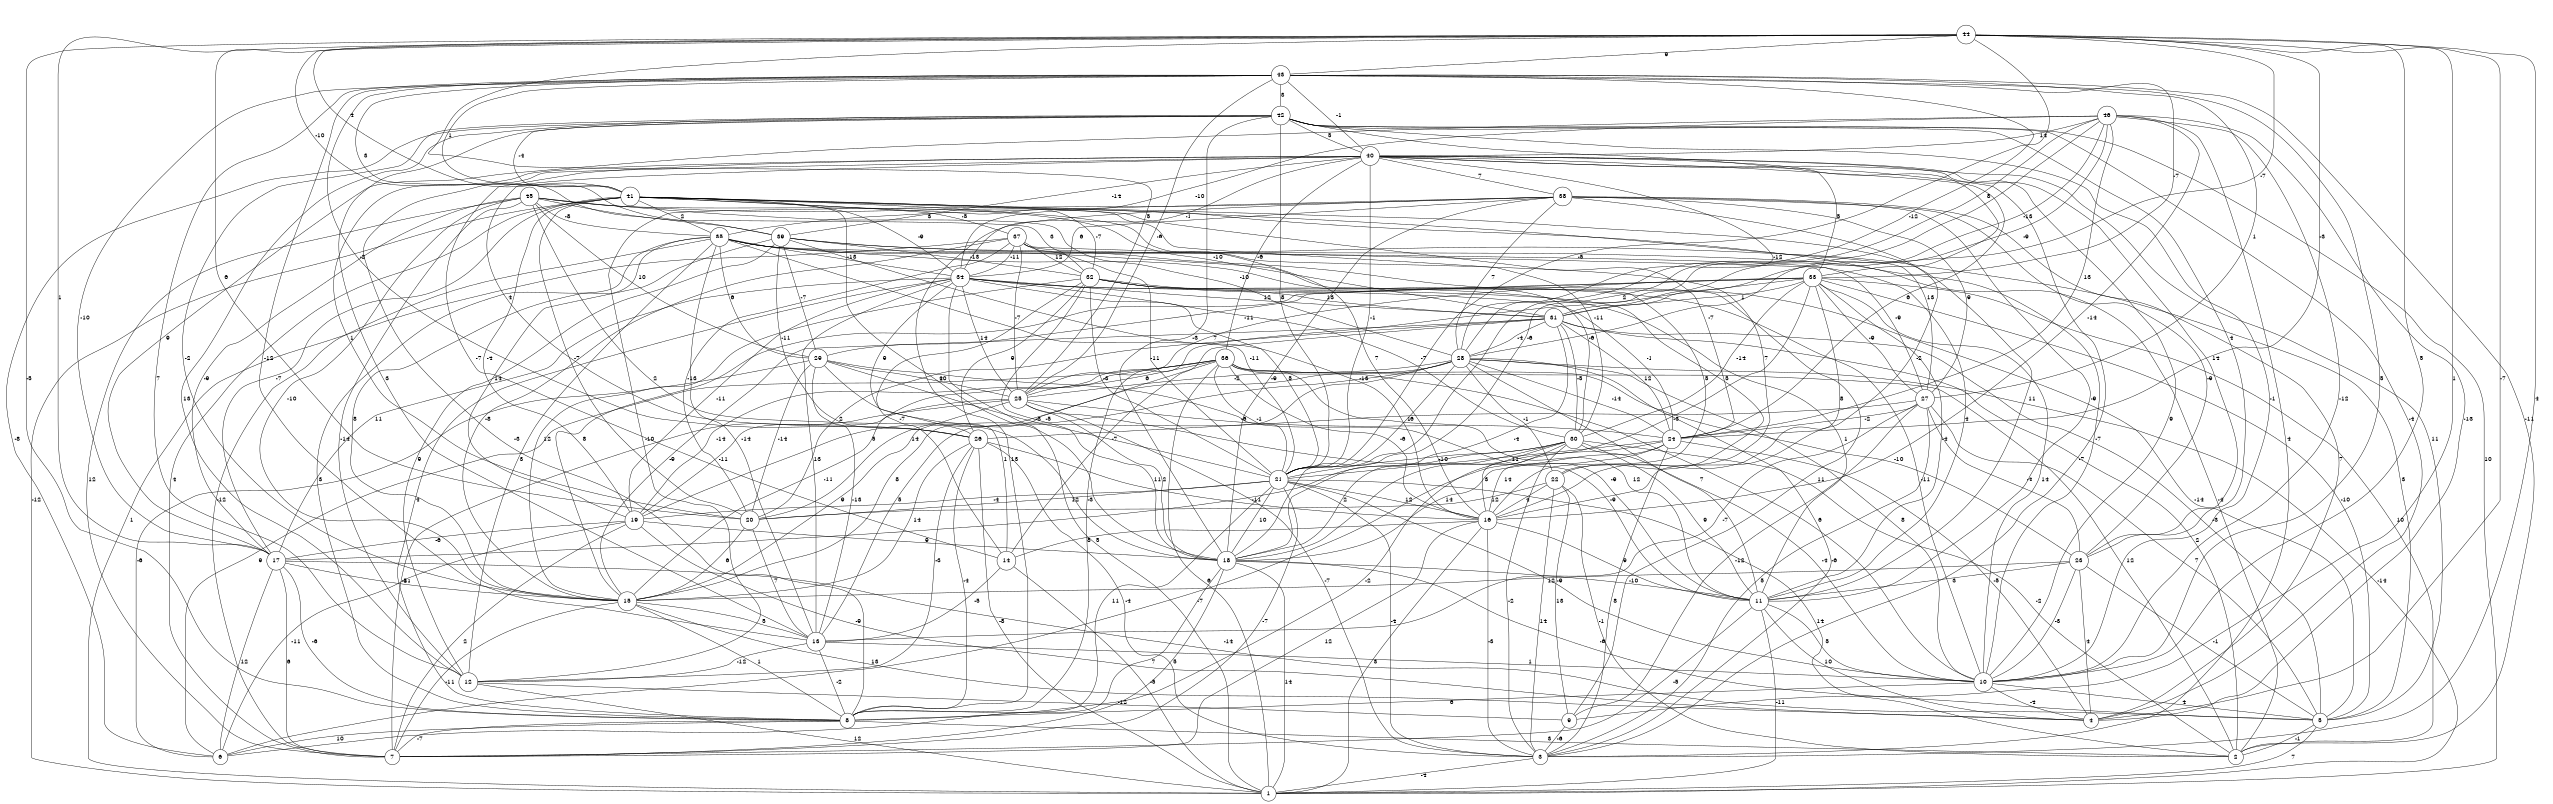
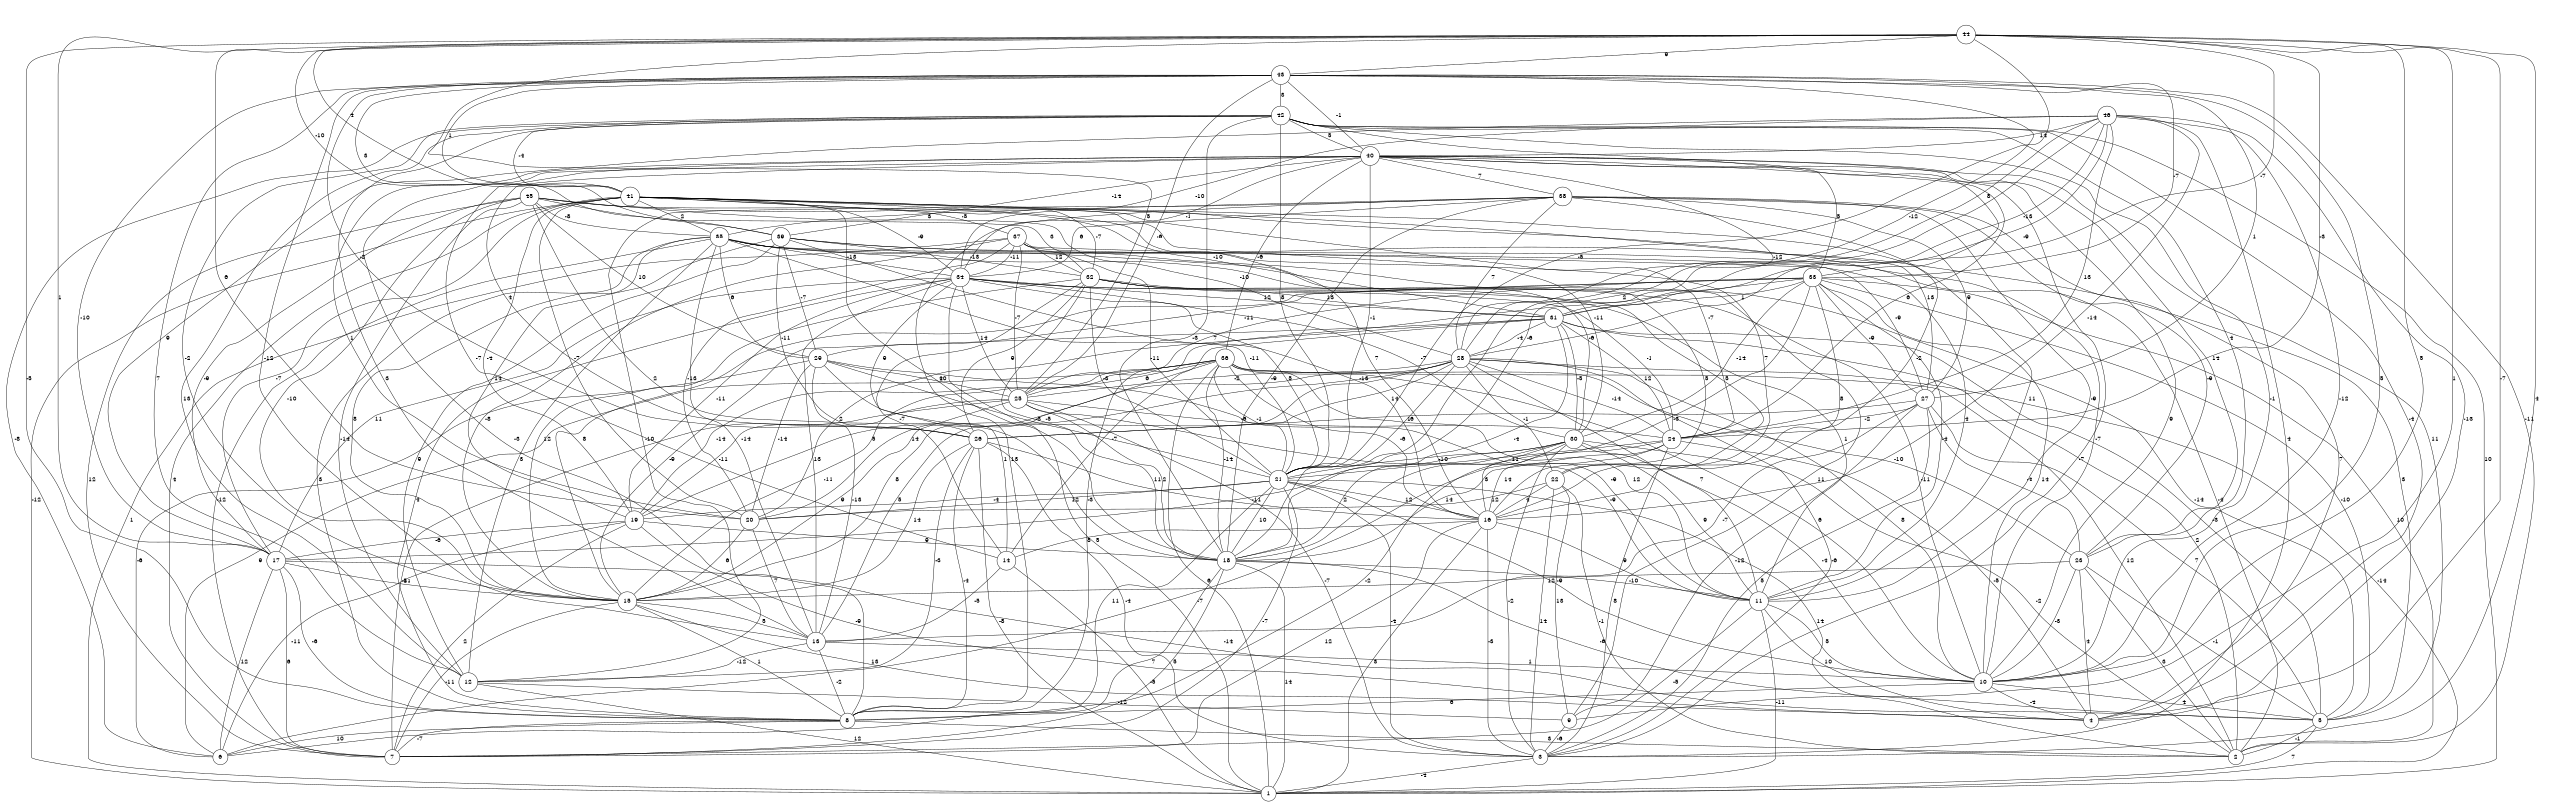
none -> (1317, 408)
none -> (1223, 456)
(1919, 582) -> (2158, 660)
